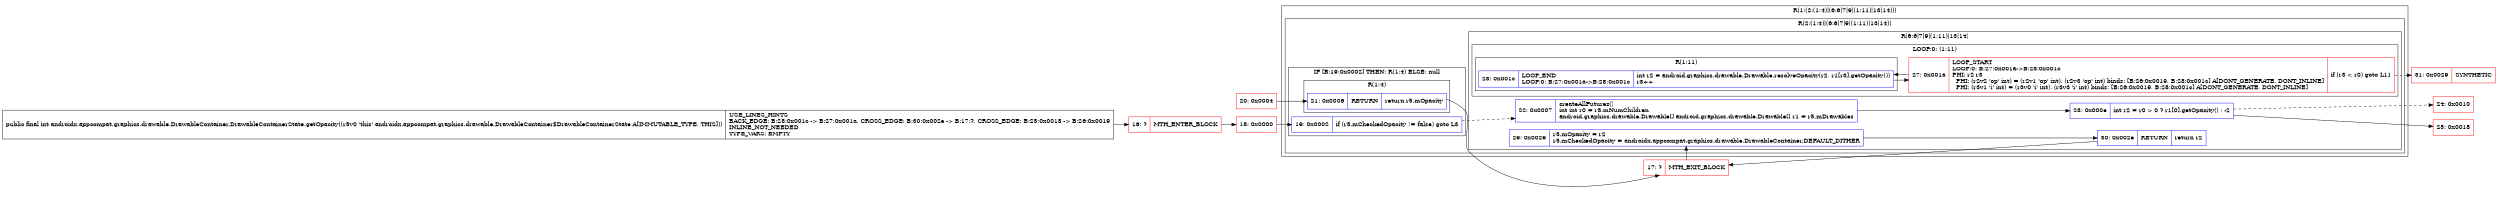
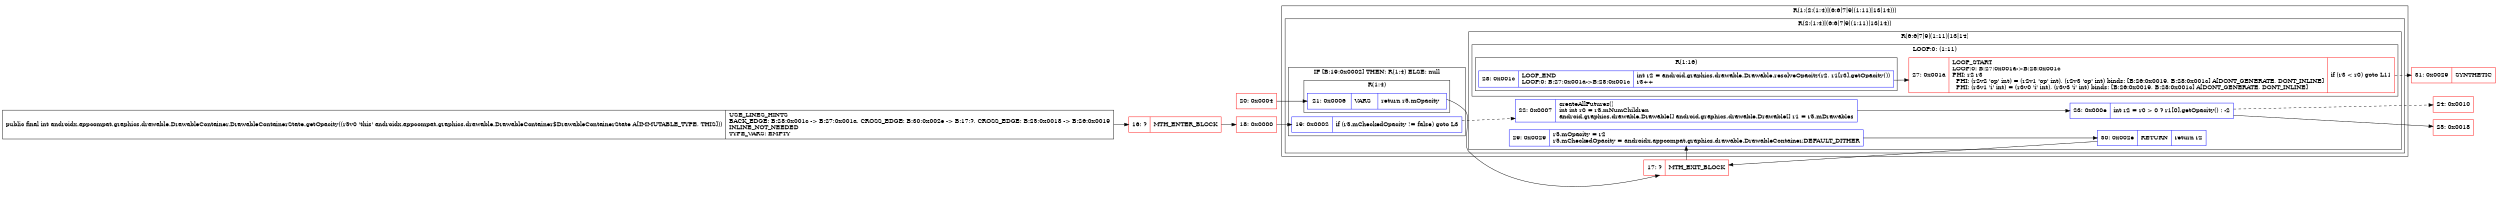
(1686, 62) -> (1686, 62)
(1903, 74) -> none
(1365, 101) -> (1363, 101)
